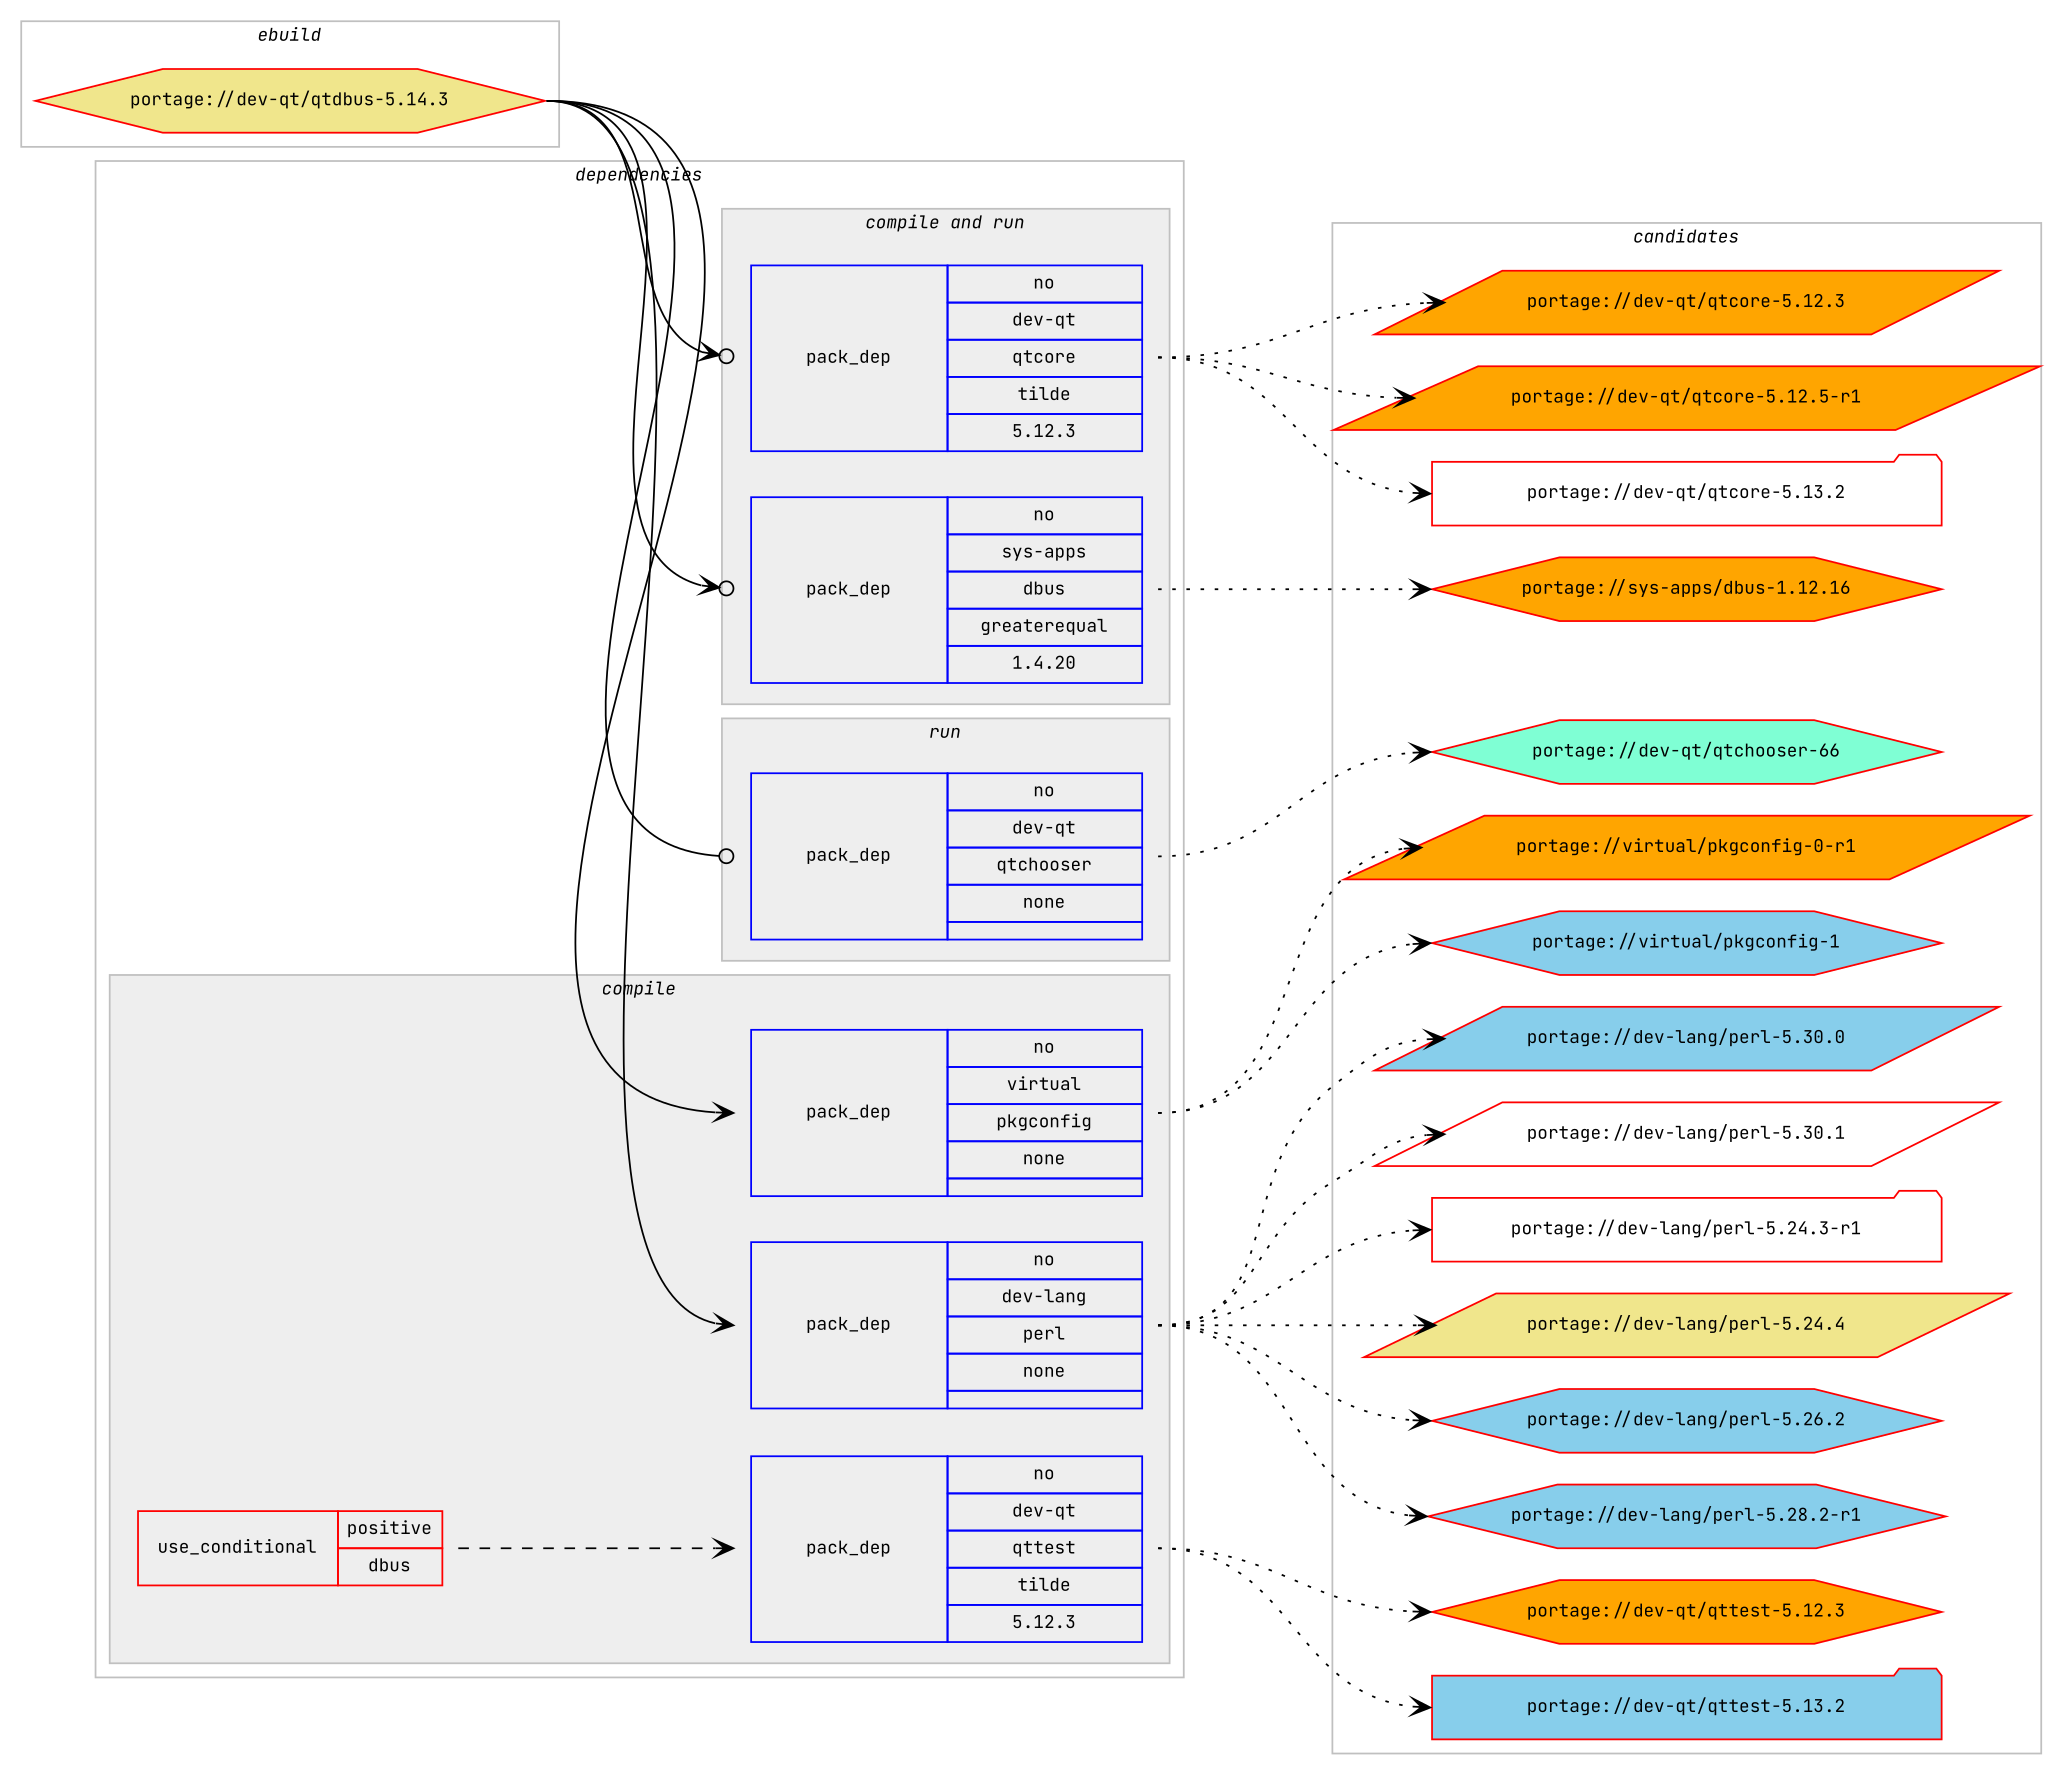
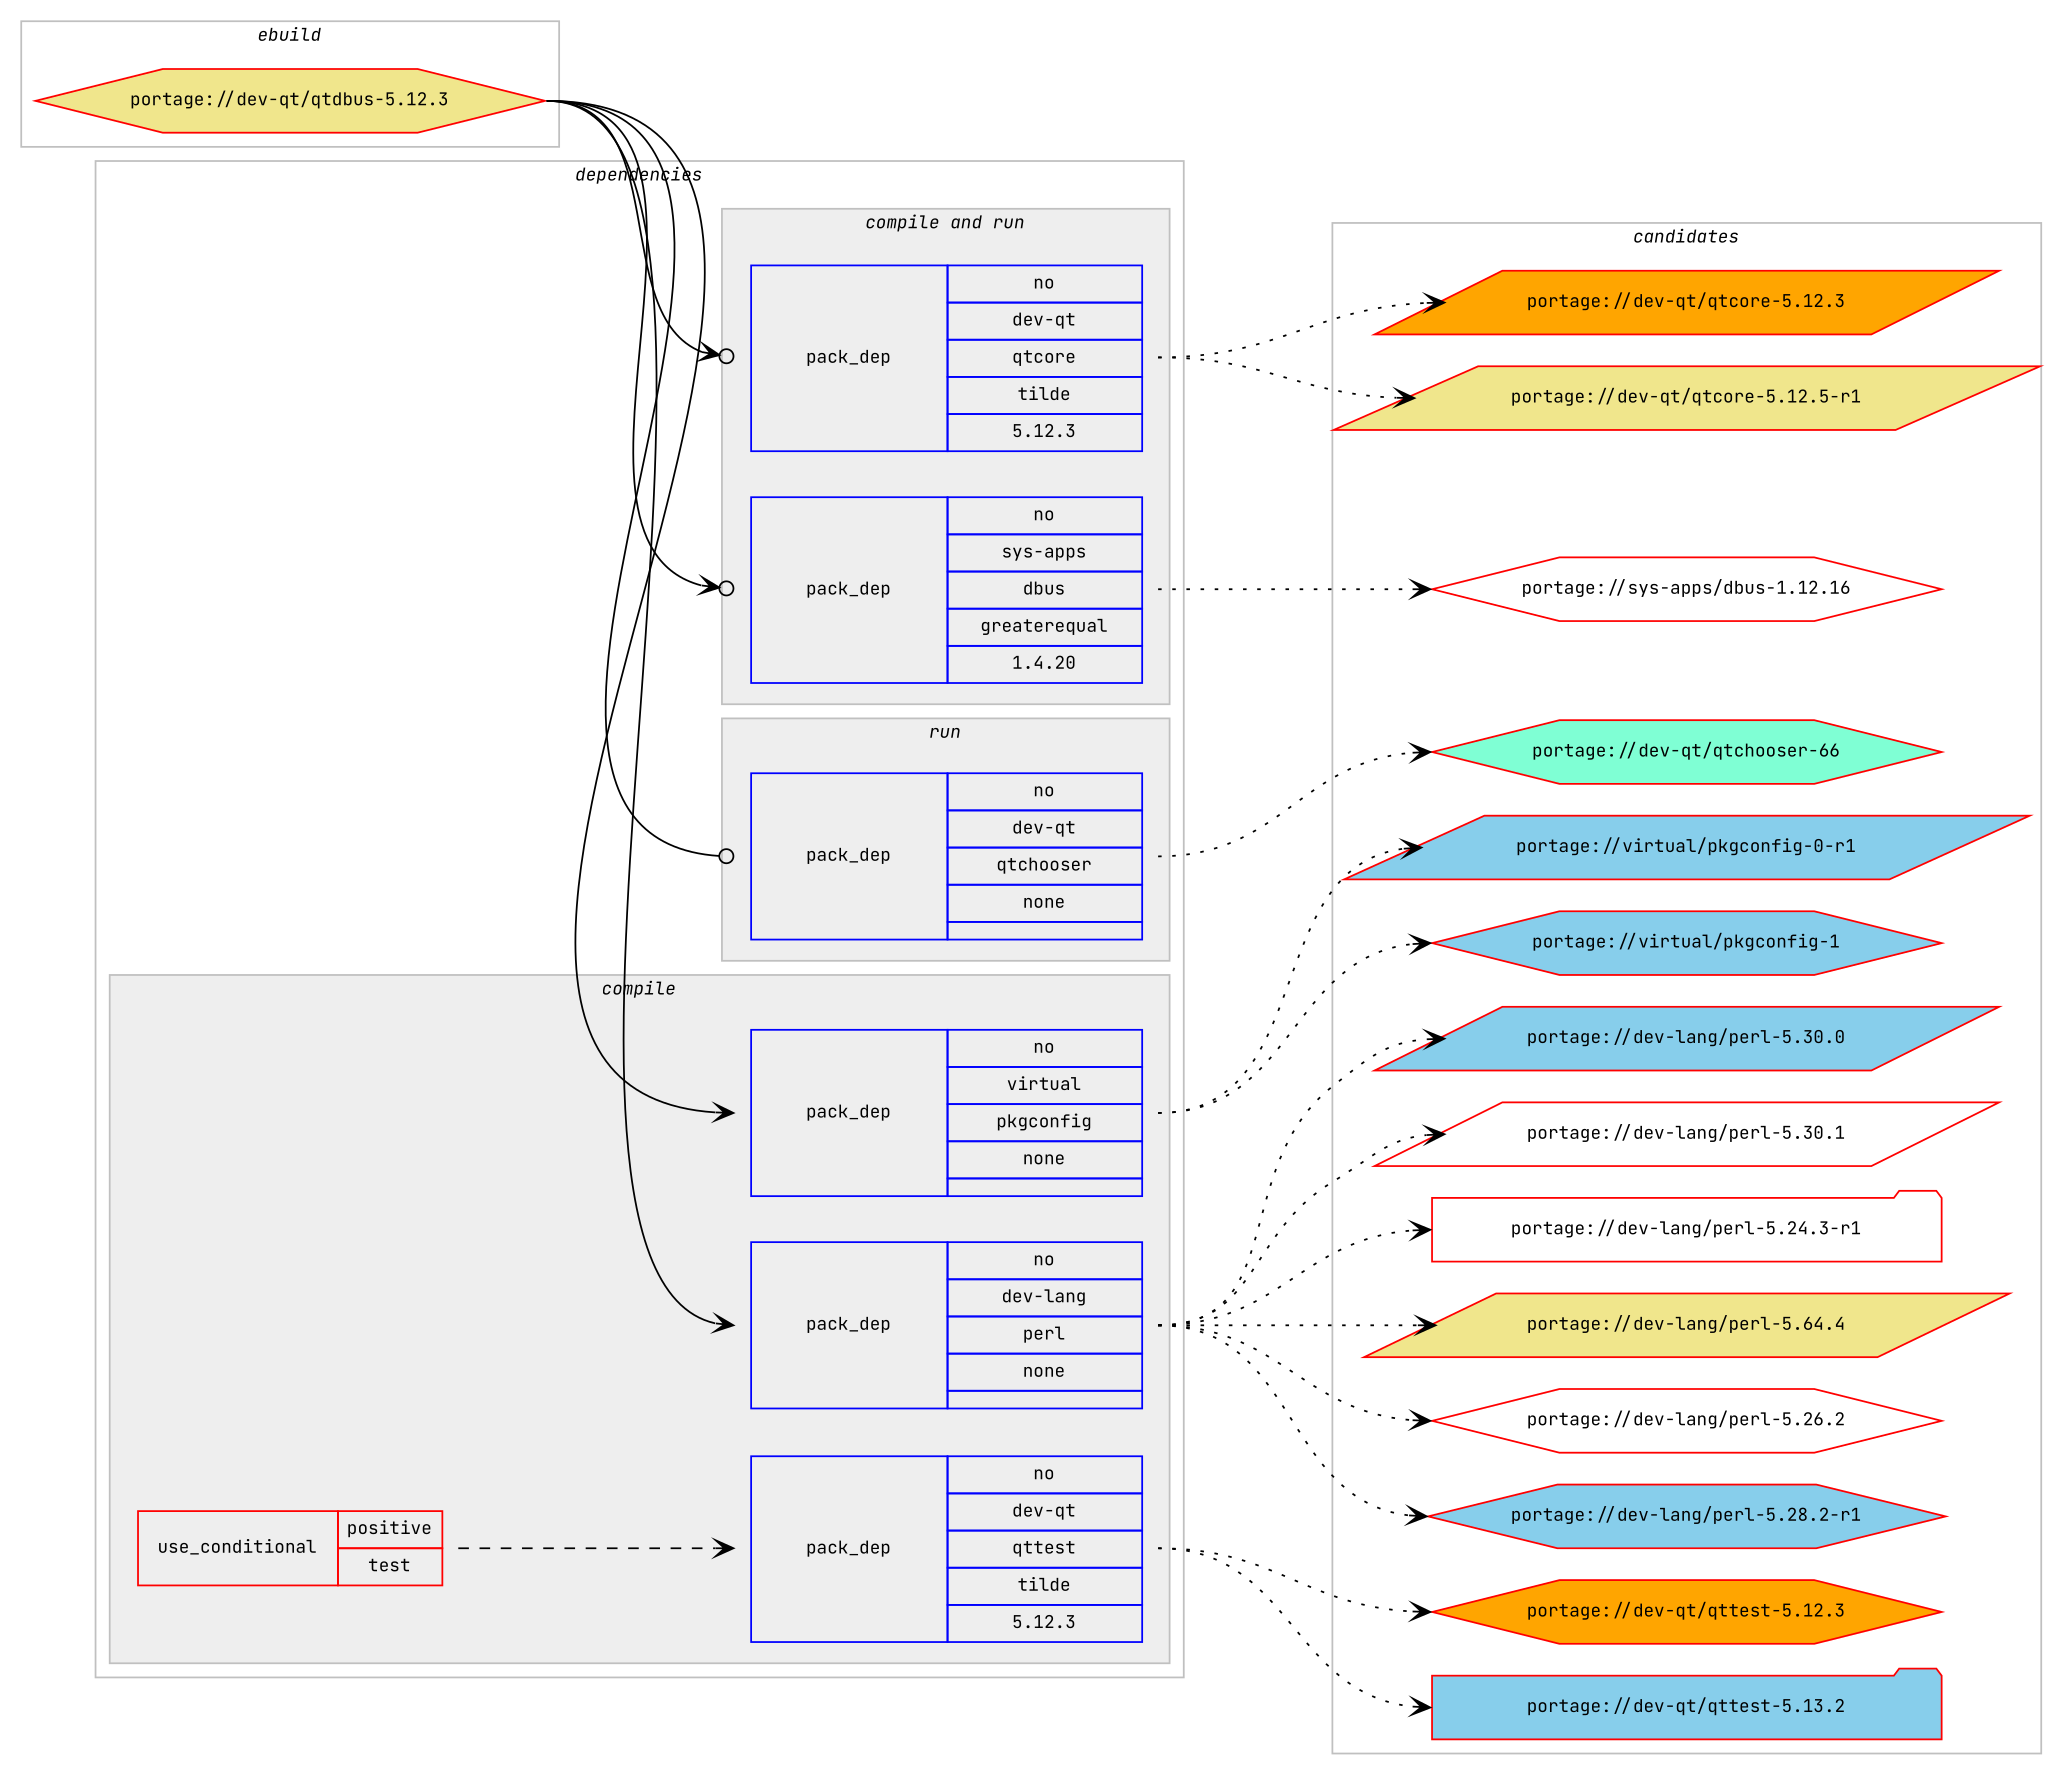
(290, 101) -> (290, 101)
(1687, 398) -> (1687, 398)
(1687, 494) -> none
(1687, 589) -> (1687, 589)
(1687, 848) -> (1687, 848)
(1687, 1325) -> (1687, 1325)
(1687, 1421) -> (1687, 1421)
(390, 1566) -> (390, 1566)
